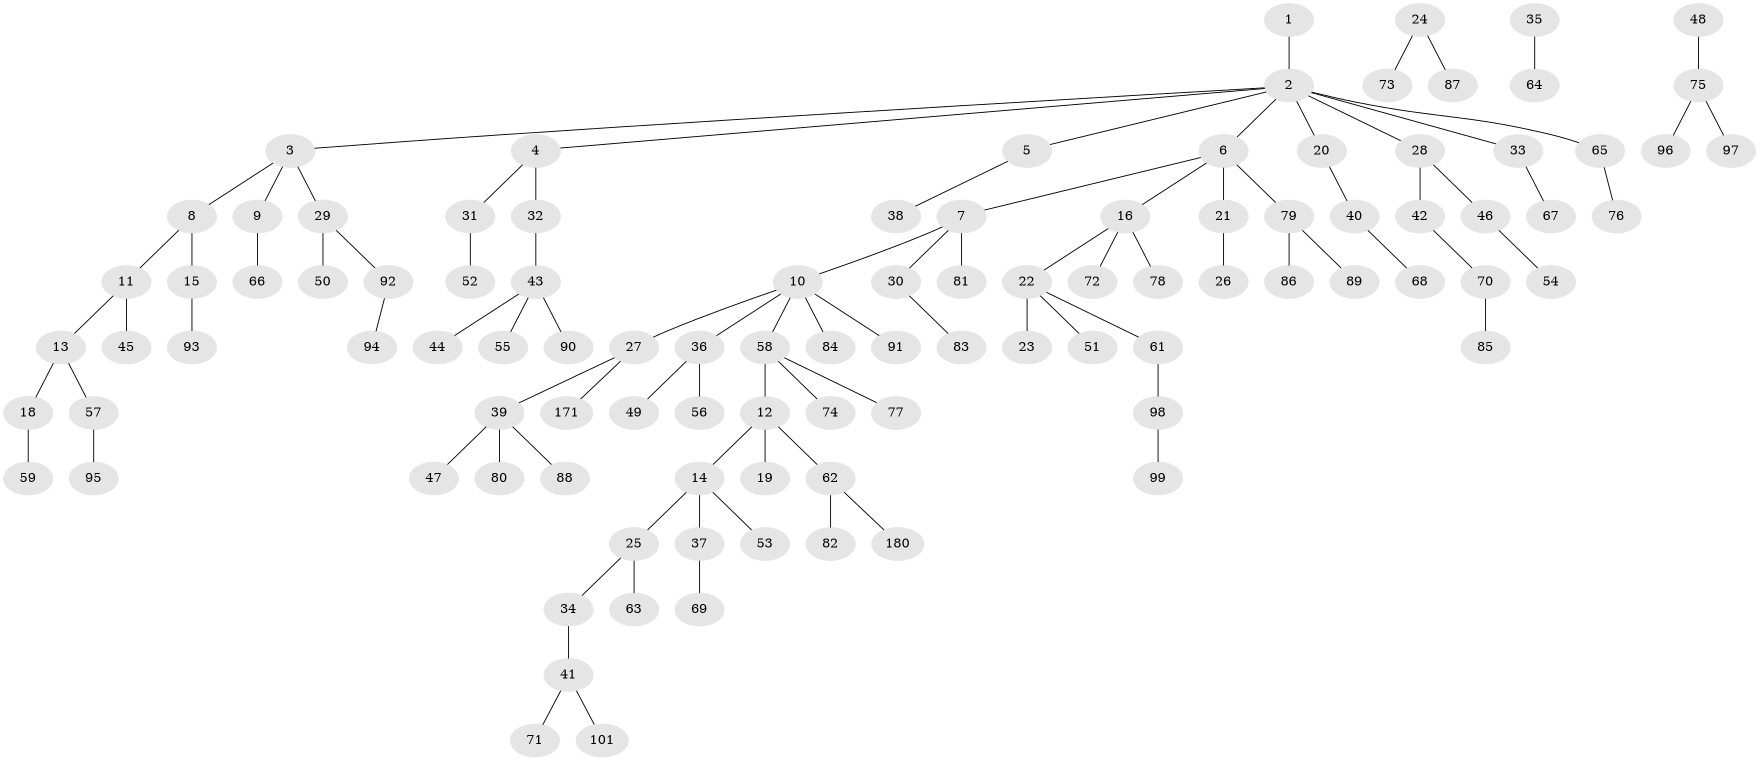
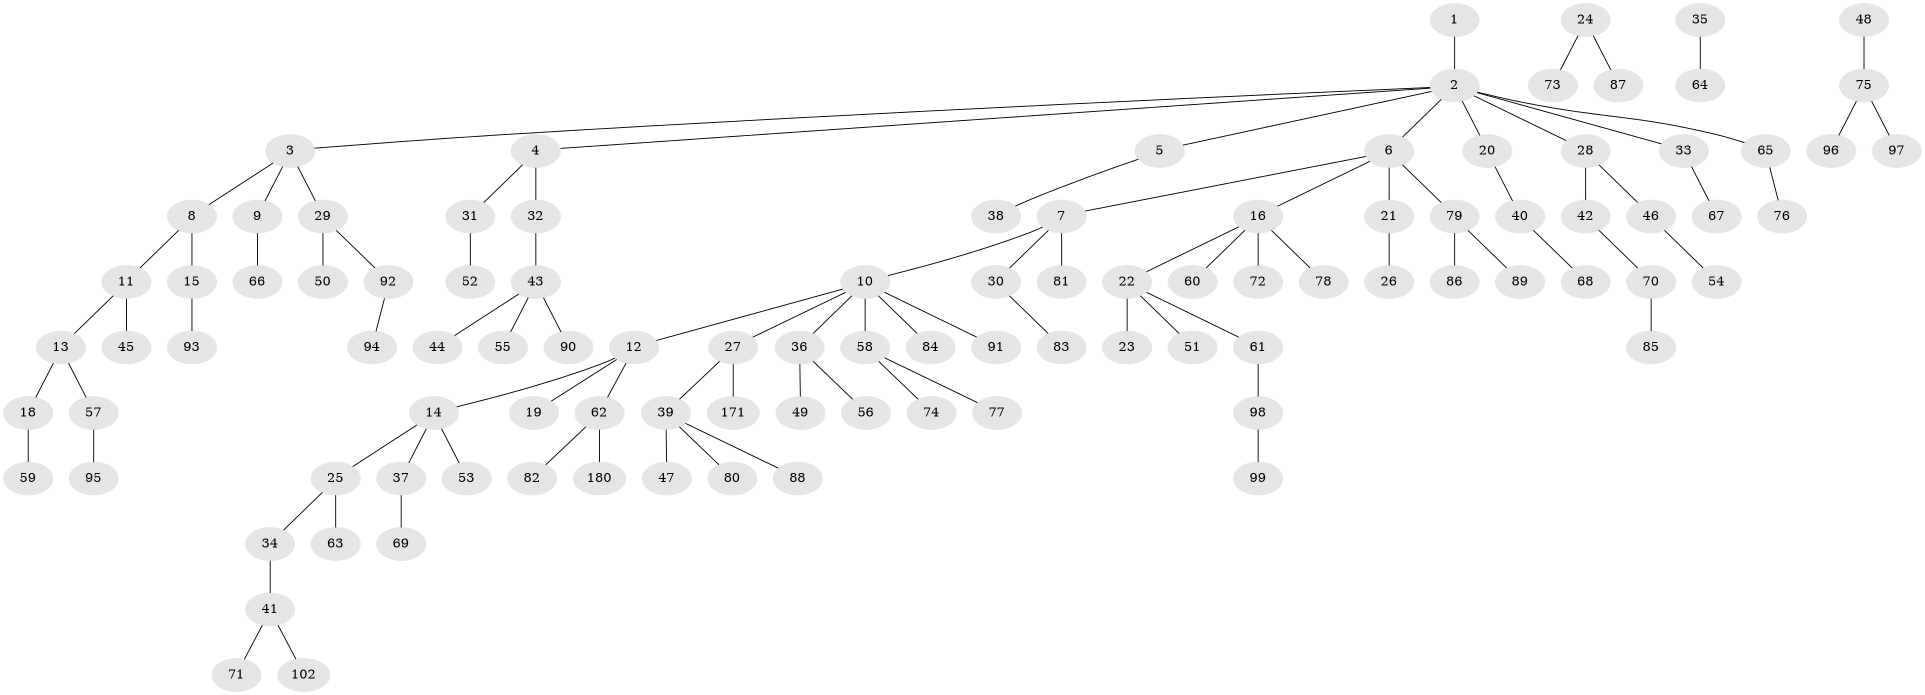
none -> (1193, 282)
(765, 380) -> (749, 315)
(602, 741) -> (304, 675)
